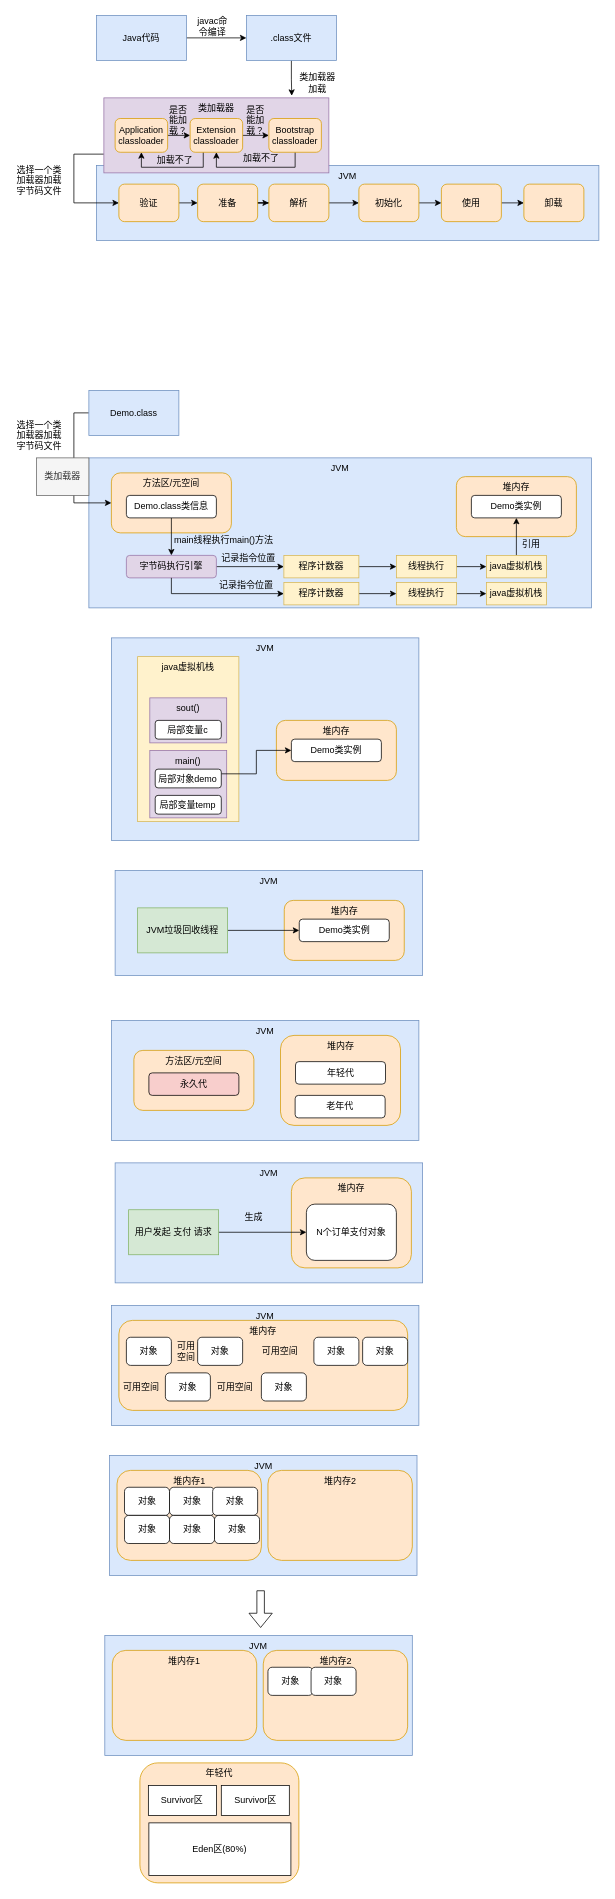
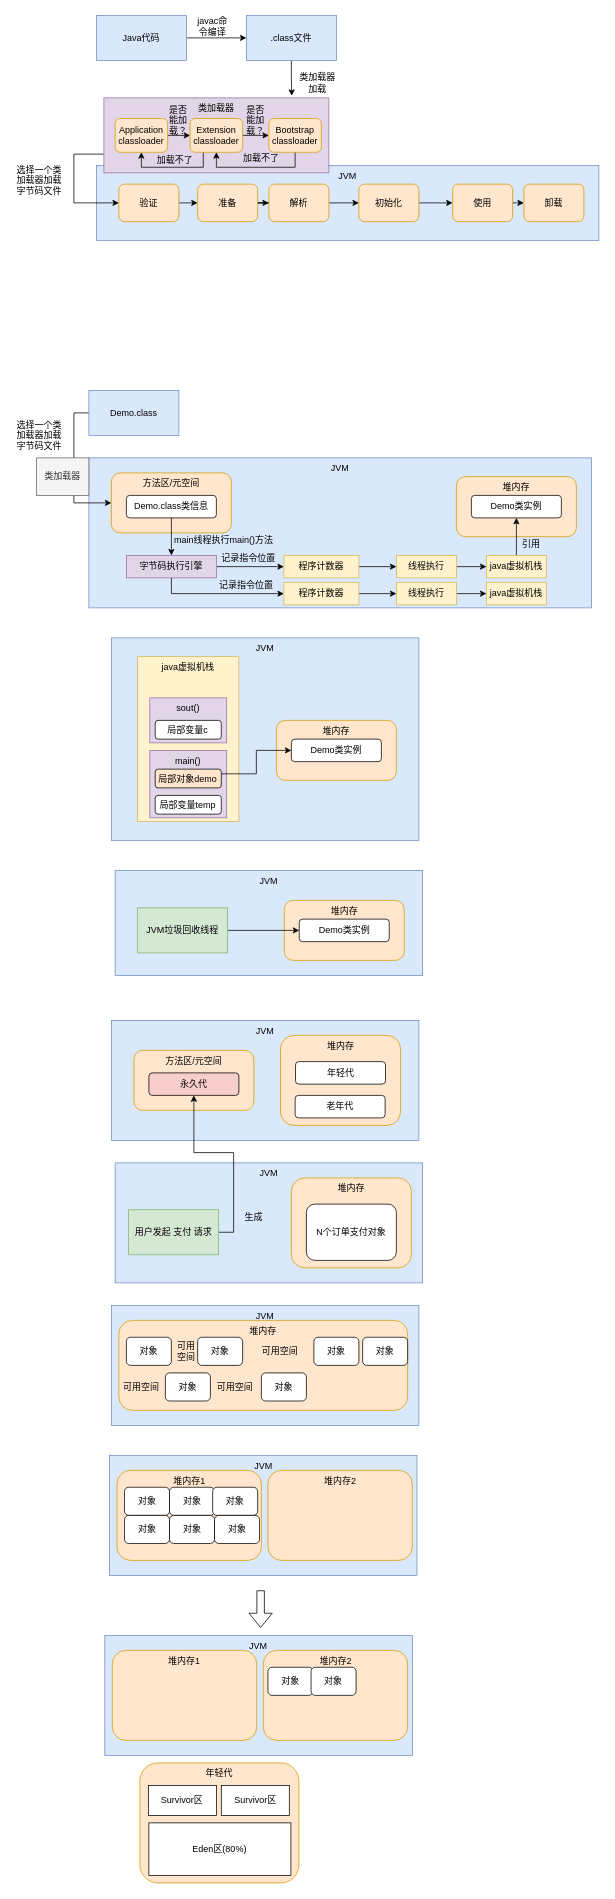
(471, 203) -> (483, 203)
(171, 567) -> (171, 567)
(188, 779) -> (188, 779)
(266, 1232) -> (234, 1173)
